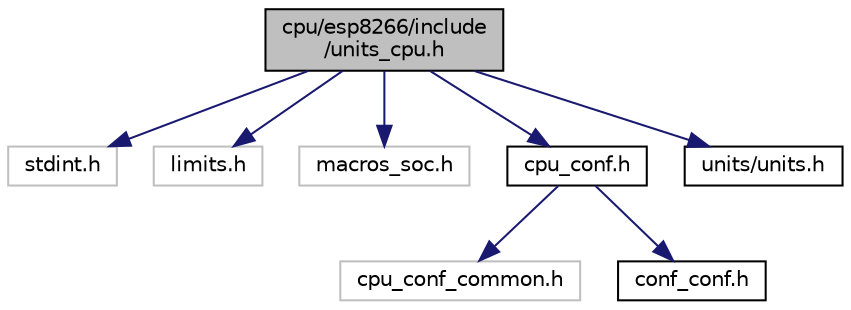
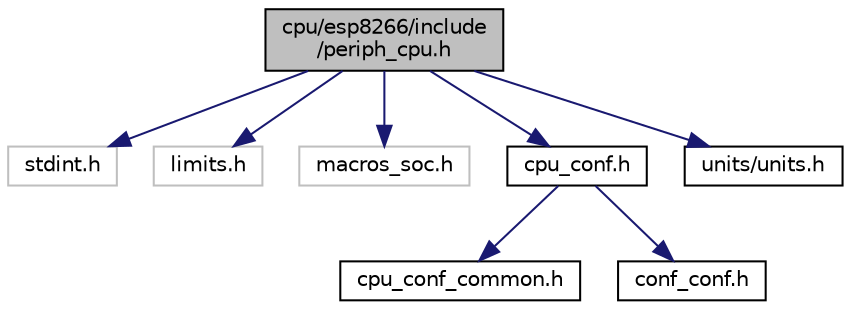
(384, 40) -> (384, 40)
(460, 281) -> (460, 281)
